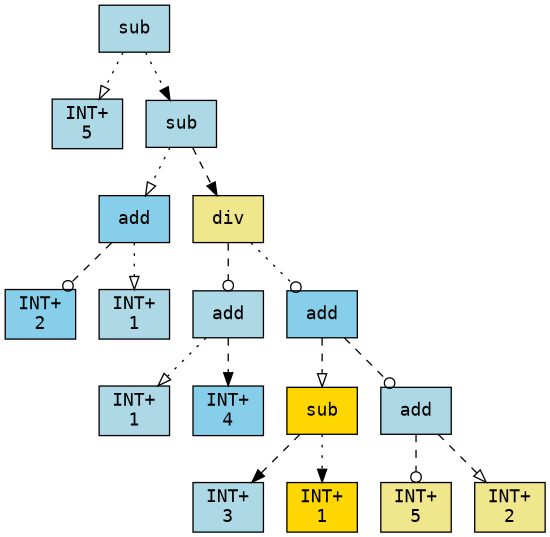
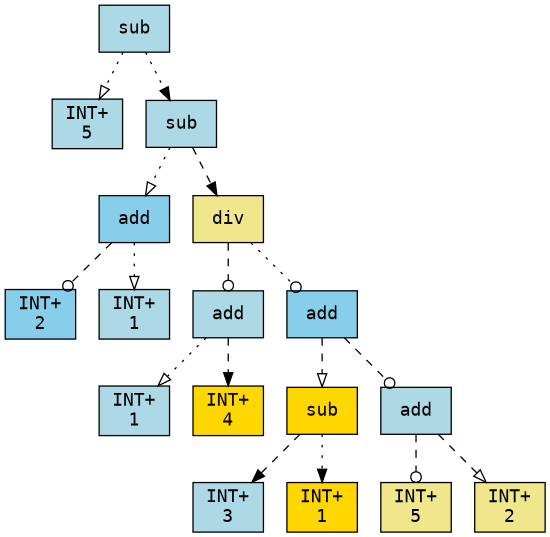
(228, 411) -> (228, 411)
